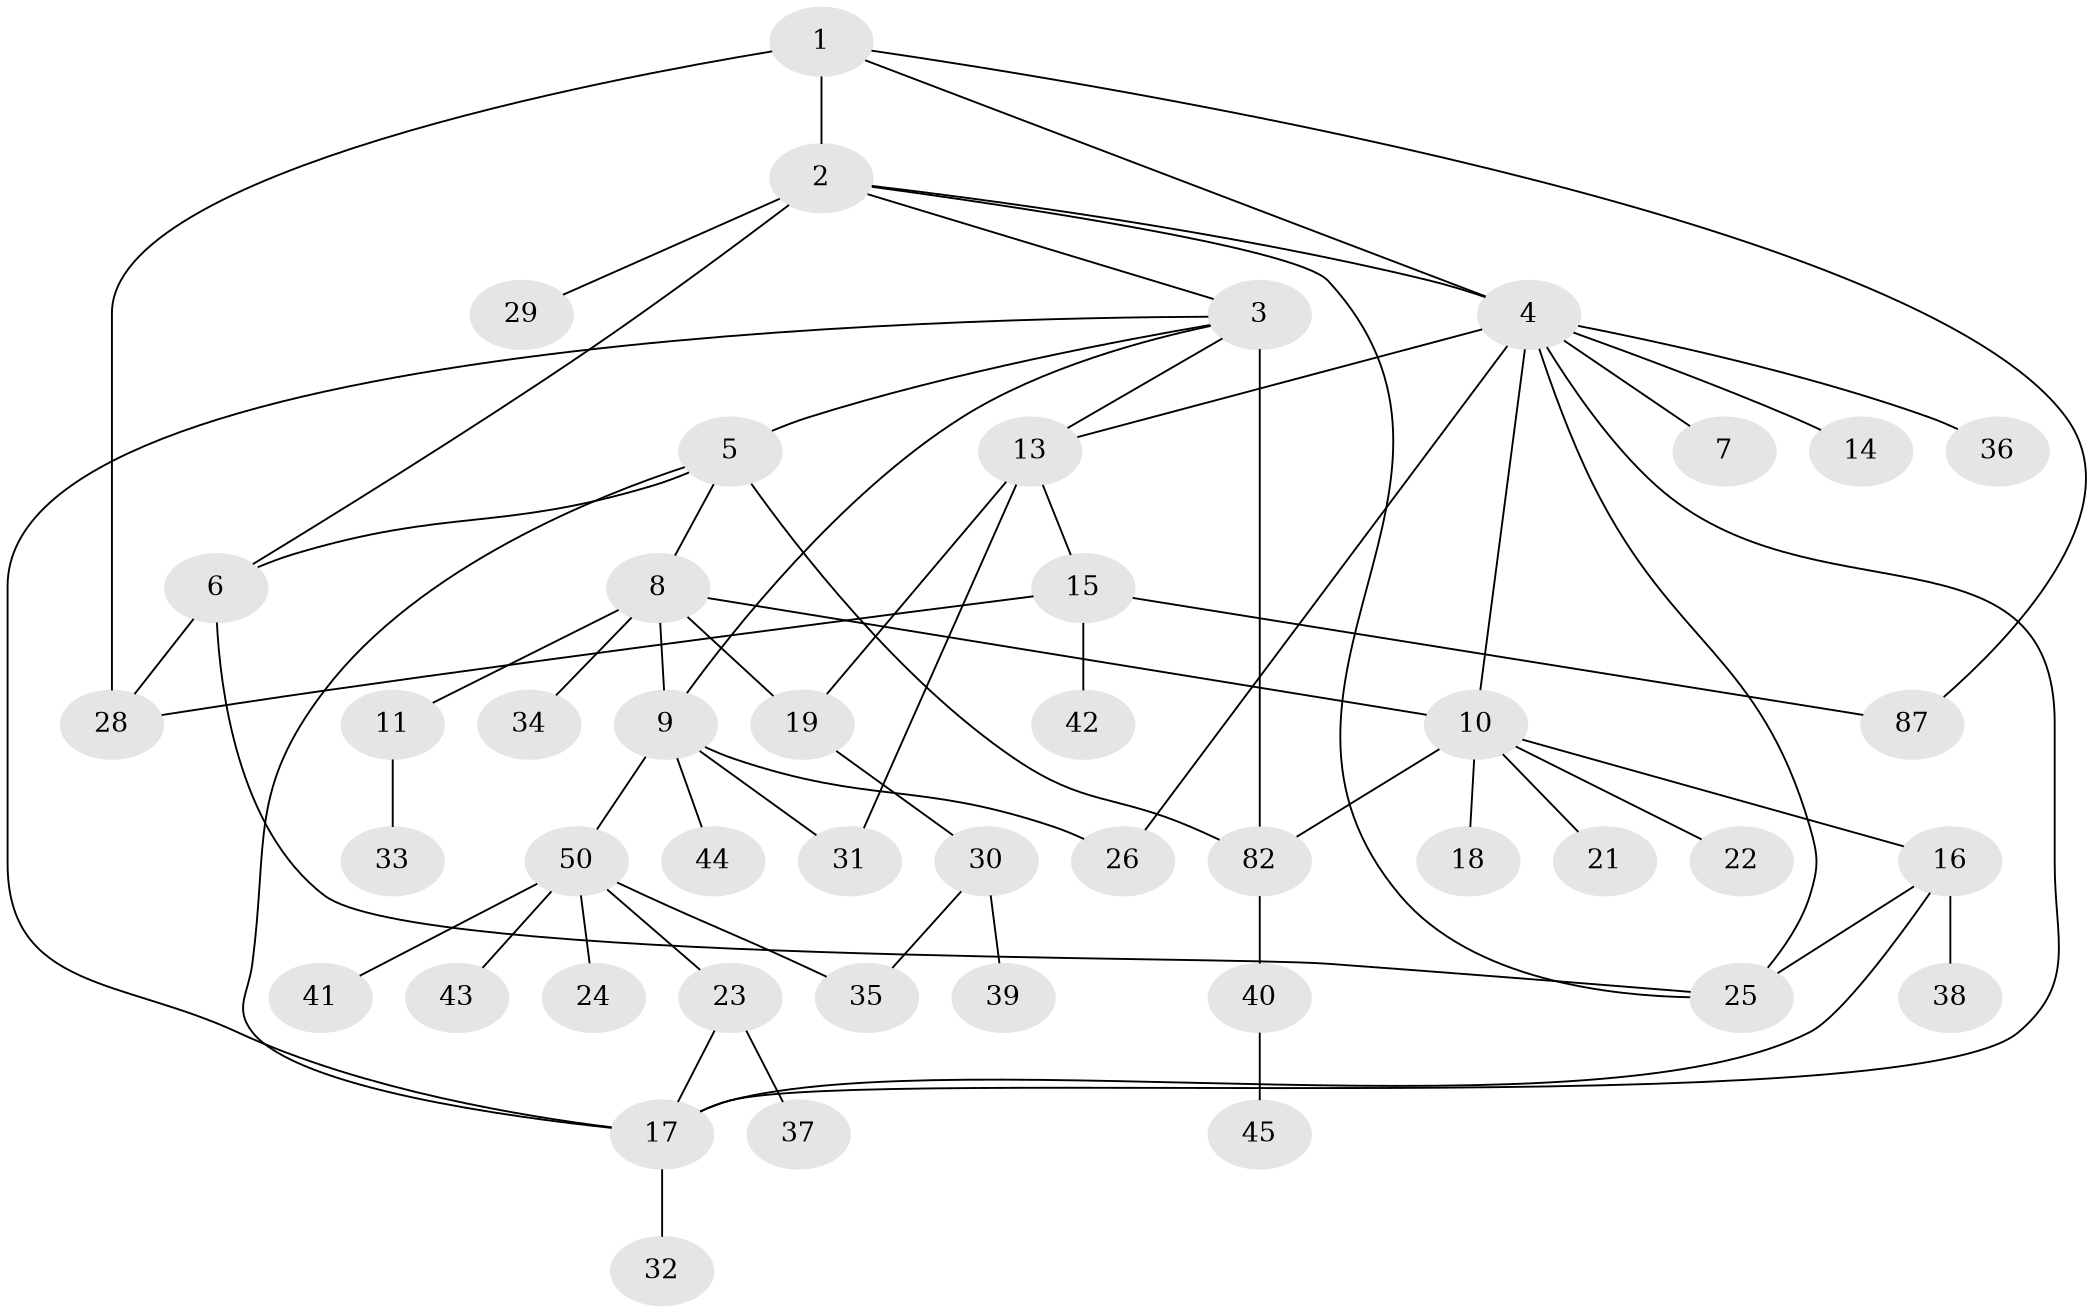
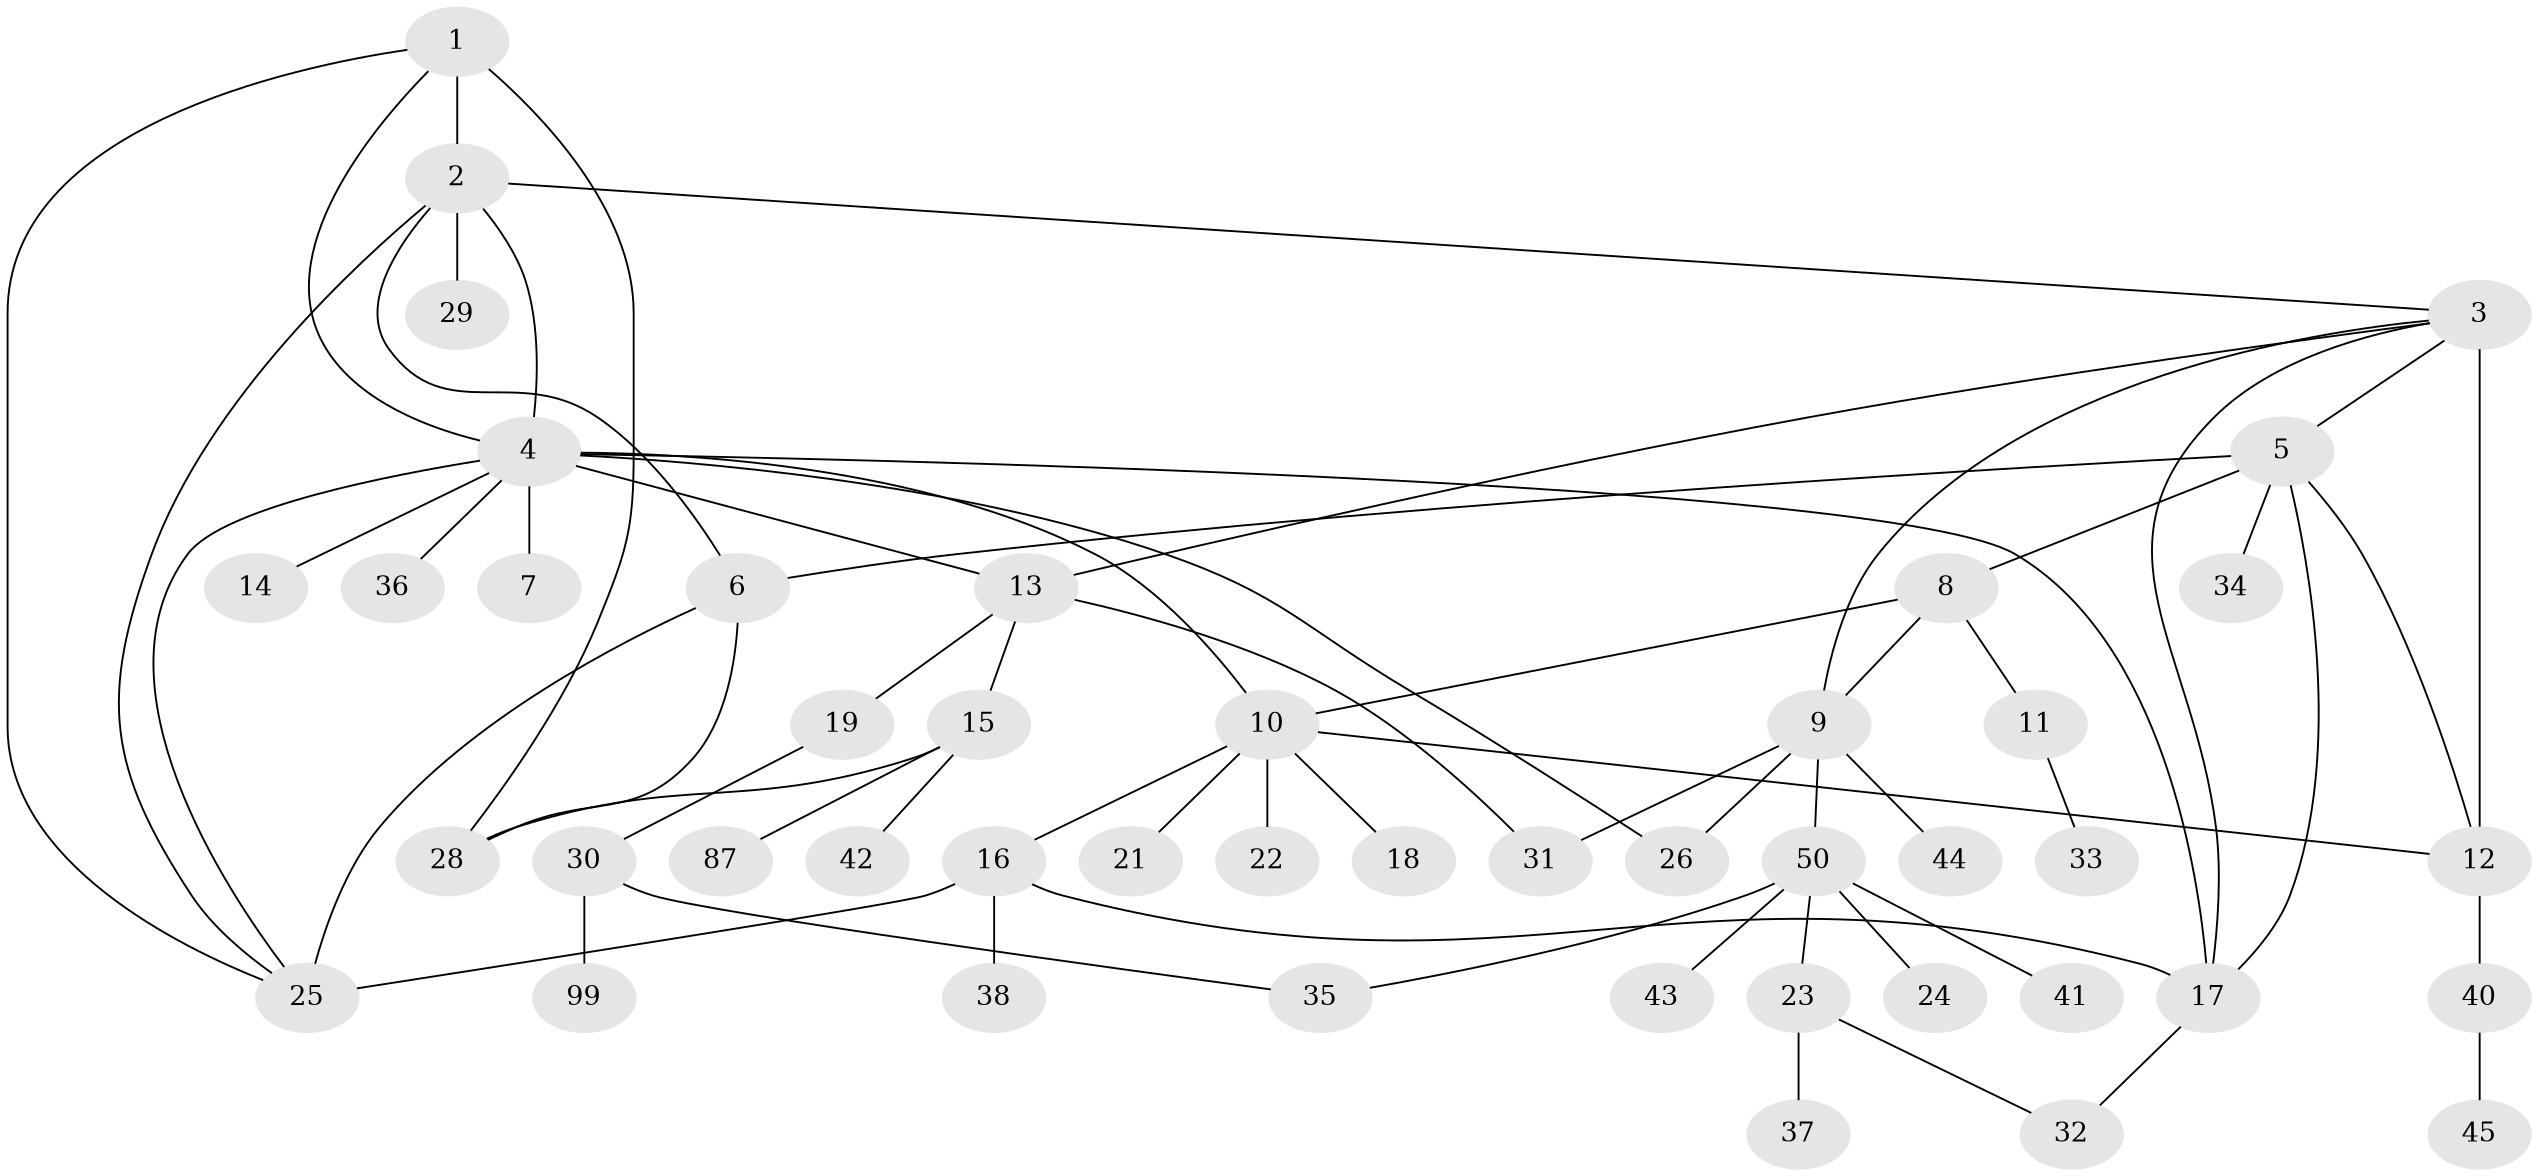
(1653, 213) -> (8, 451)
(730, 656) -> none
(582, 668) -> (2257, 520)
(1260, 861) -> (2480, 861)
(1004, 998) -> (584, 998)
(696, 1066) -> (1935, 1066)
